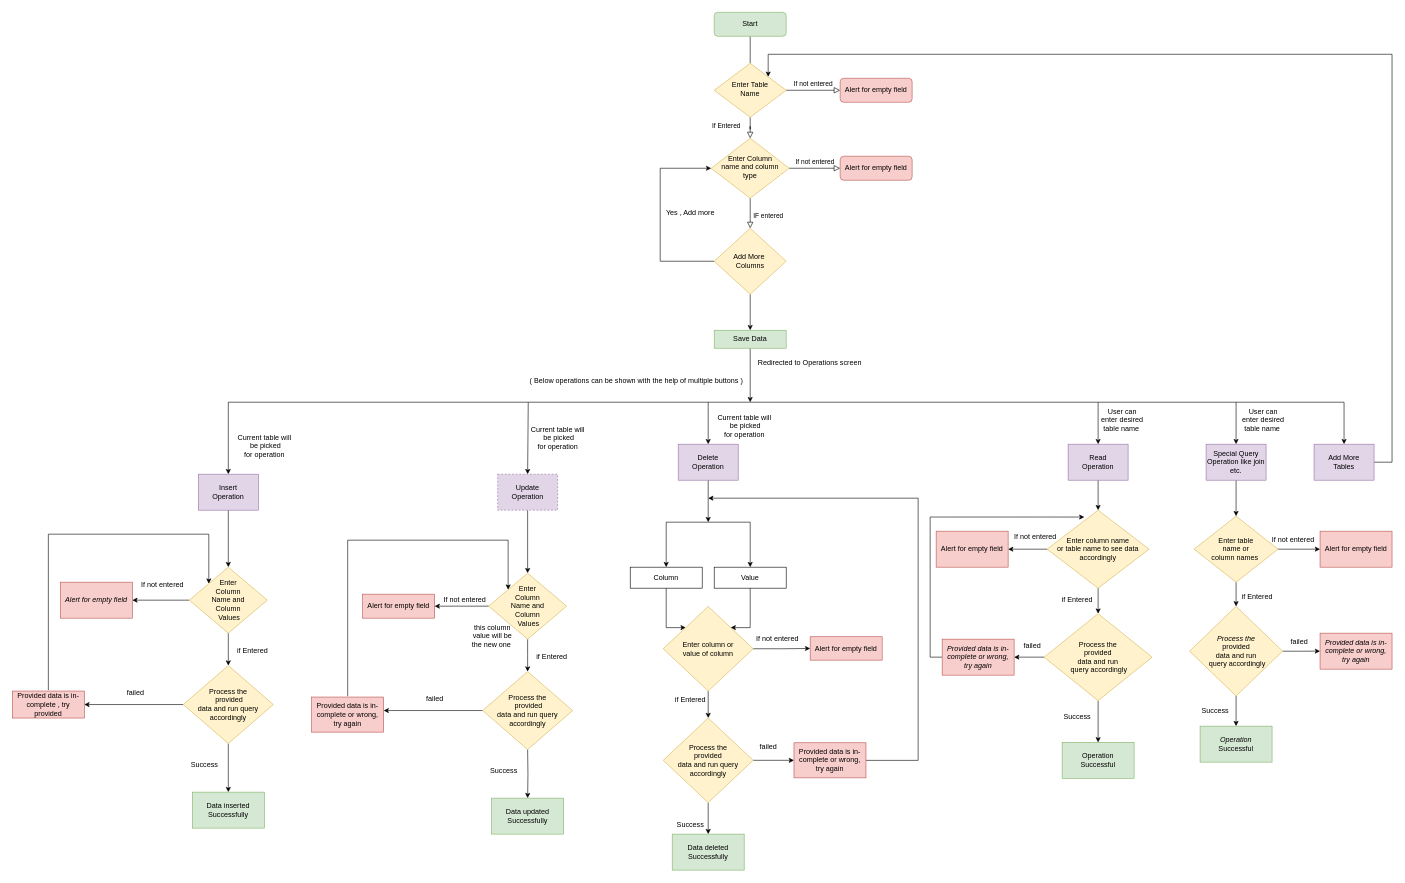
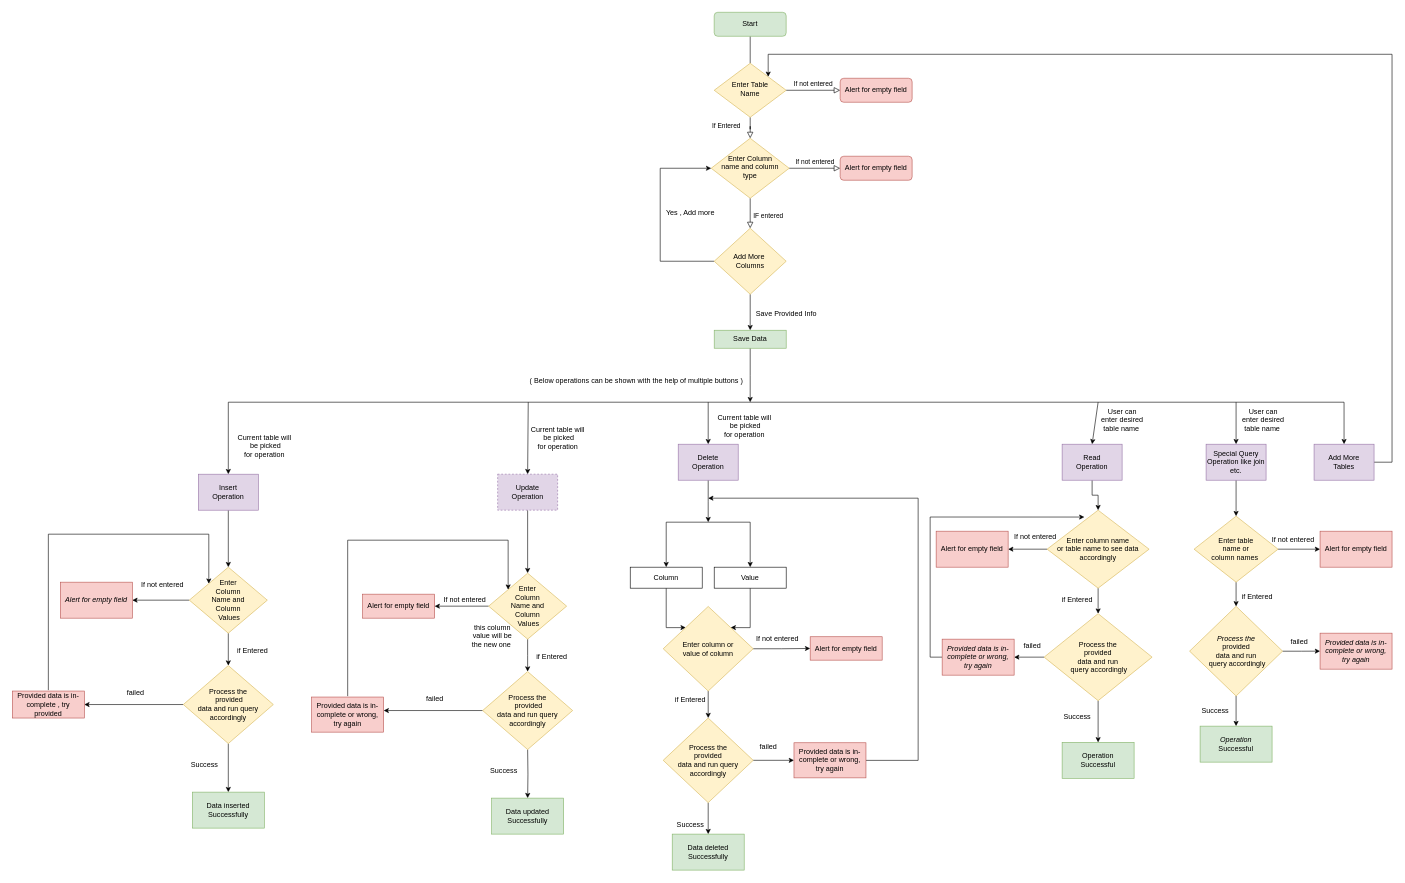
none -> (786, 314)
(810, 363) -> none
(1098, 462) -> (1092, 462)
